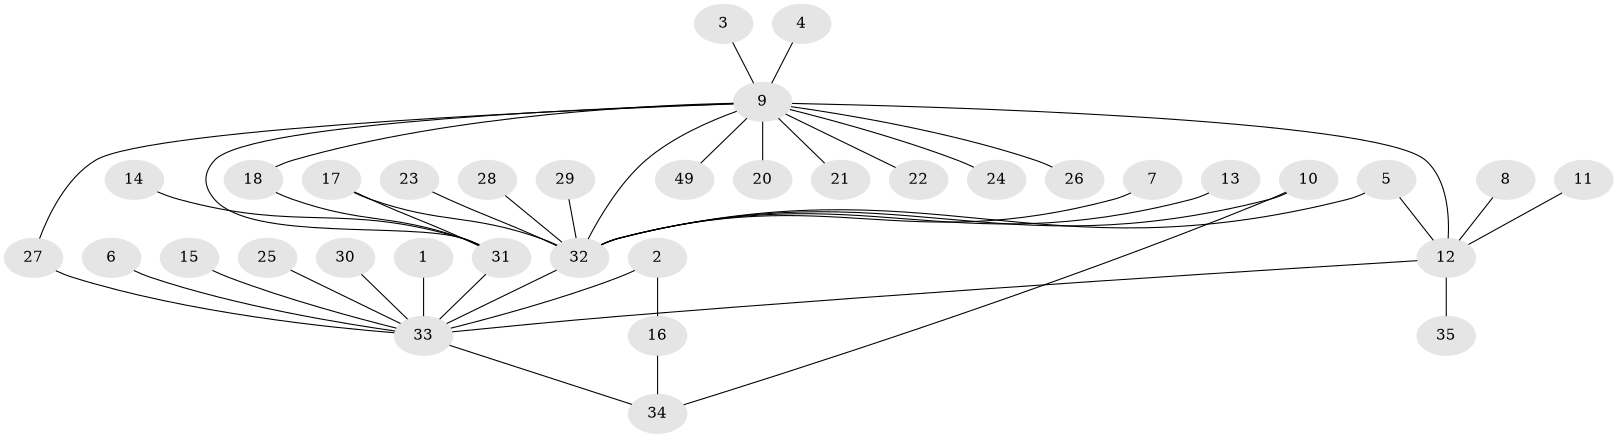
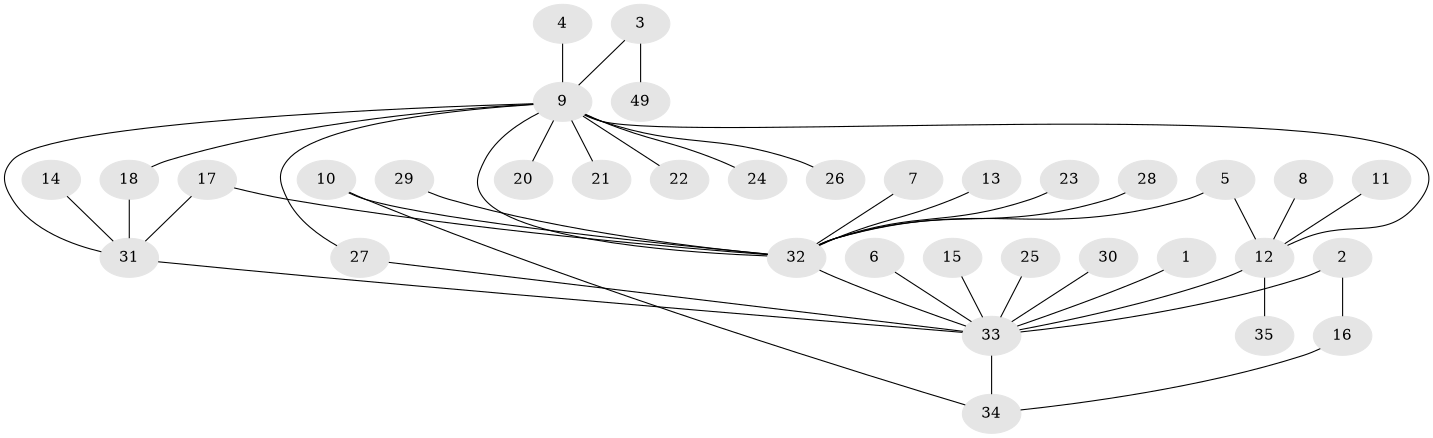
(724, 141) -> (641, 63)
